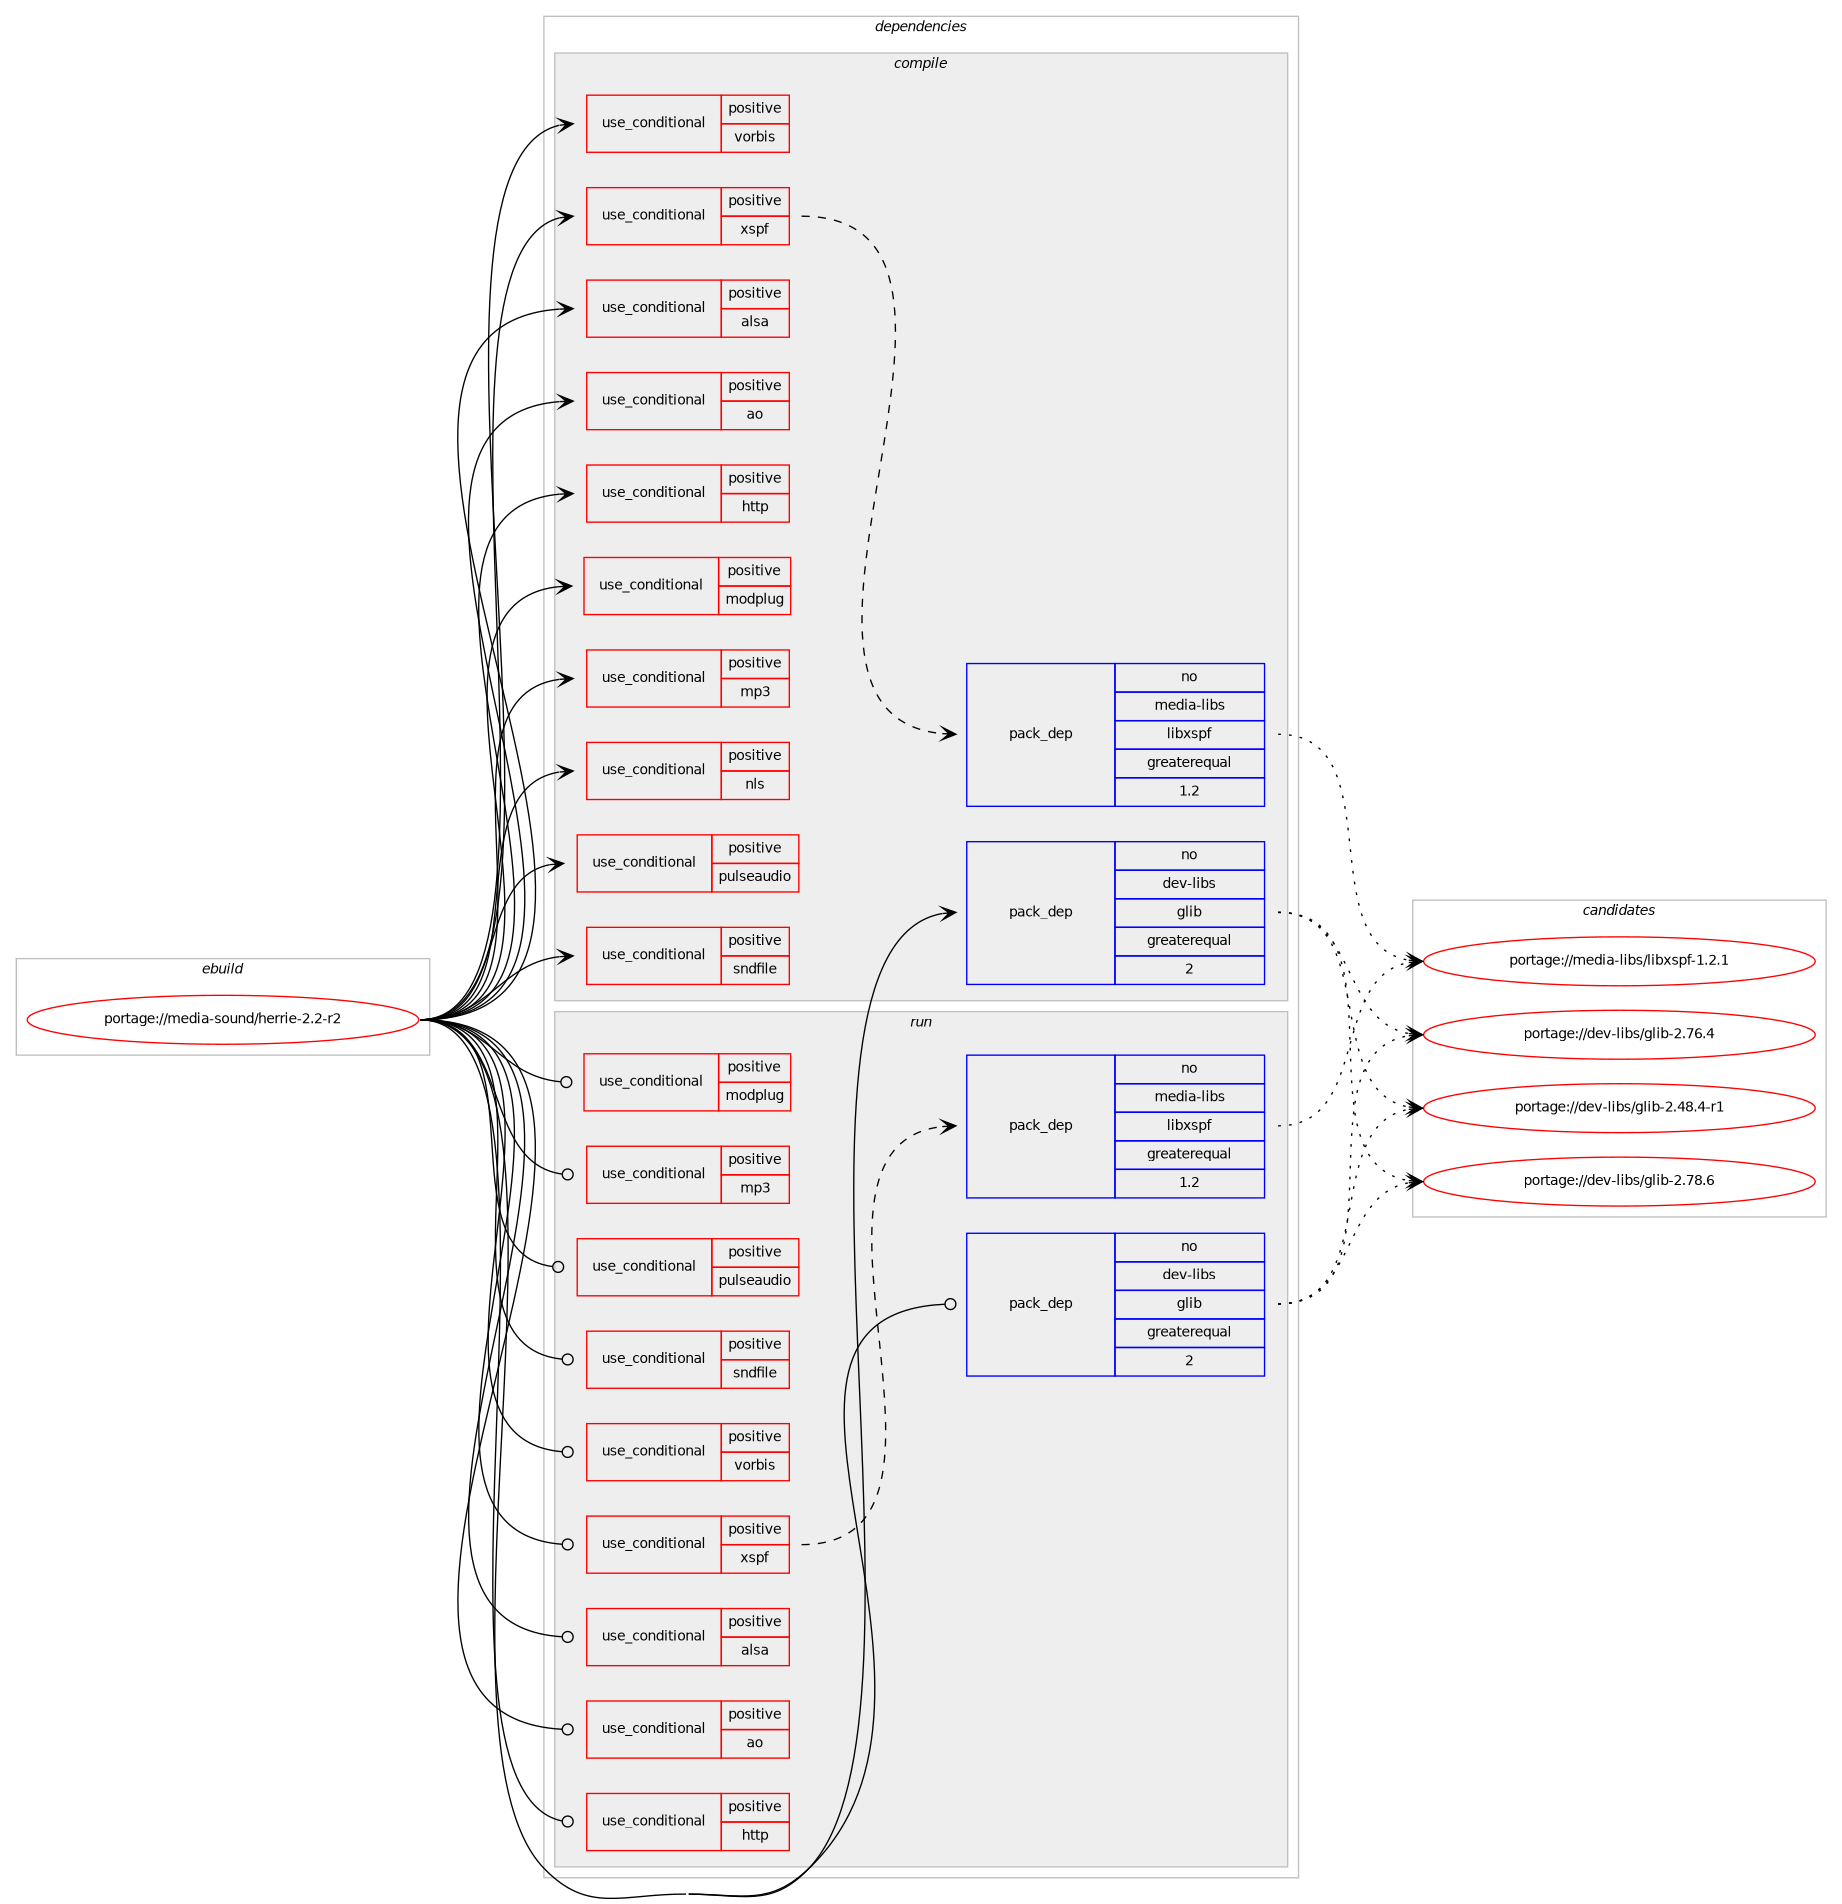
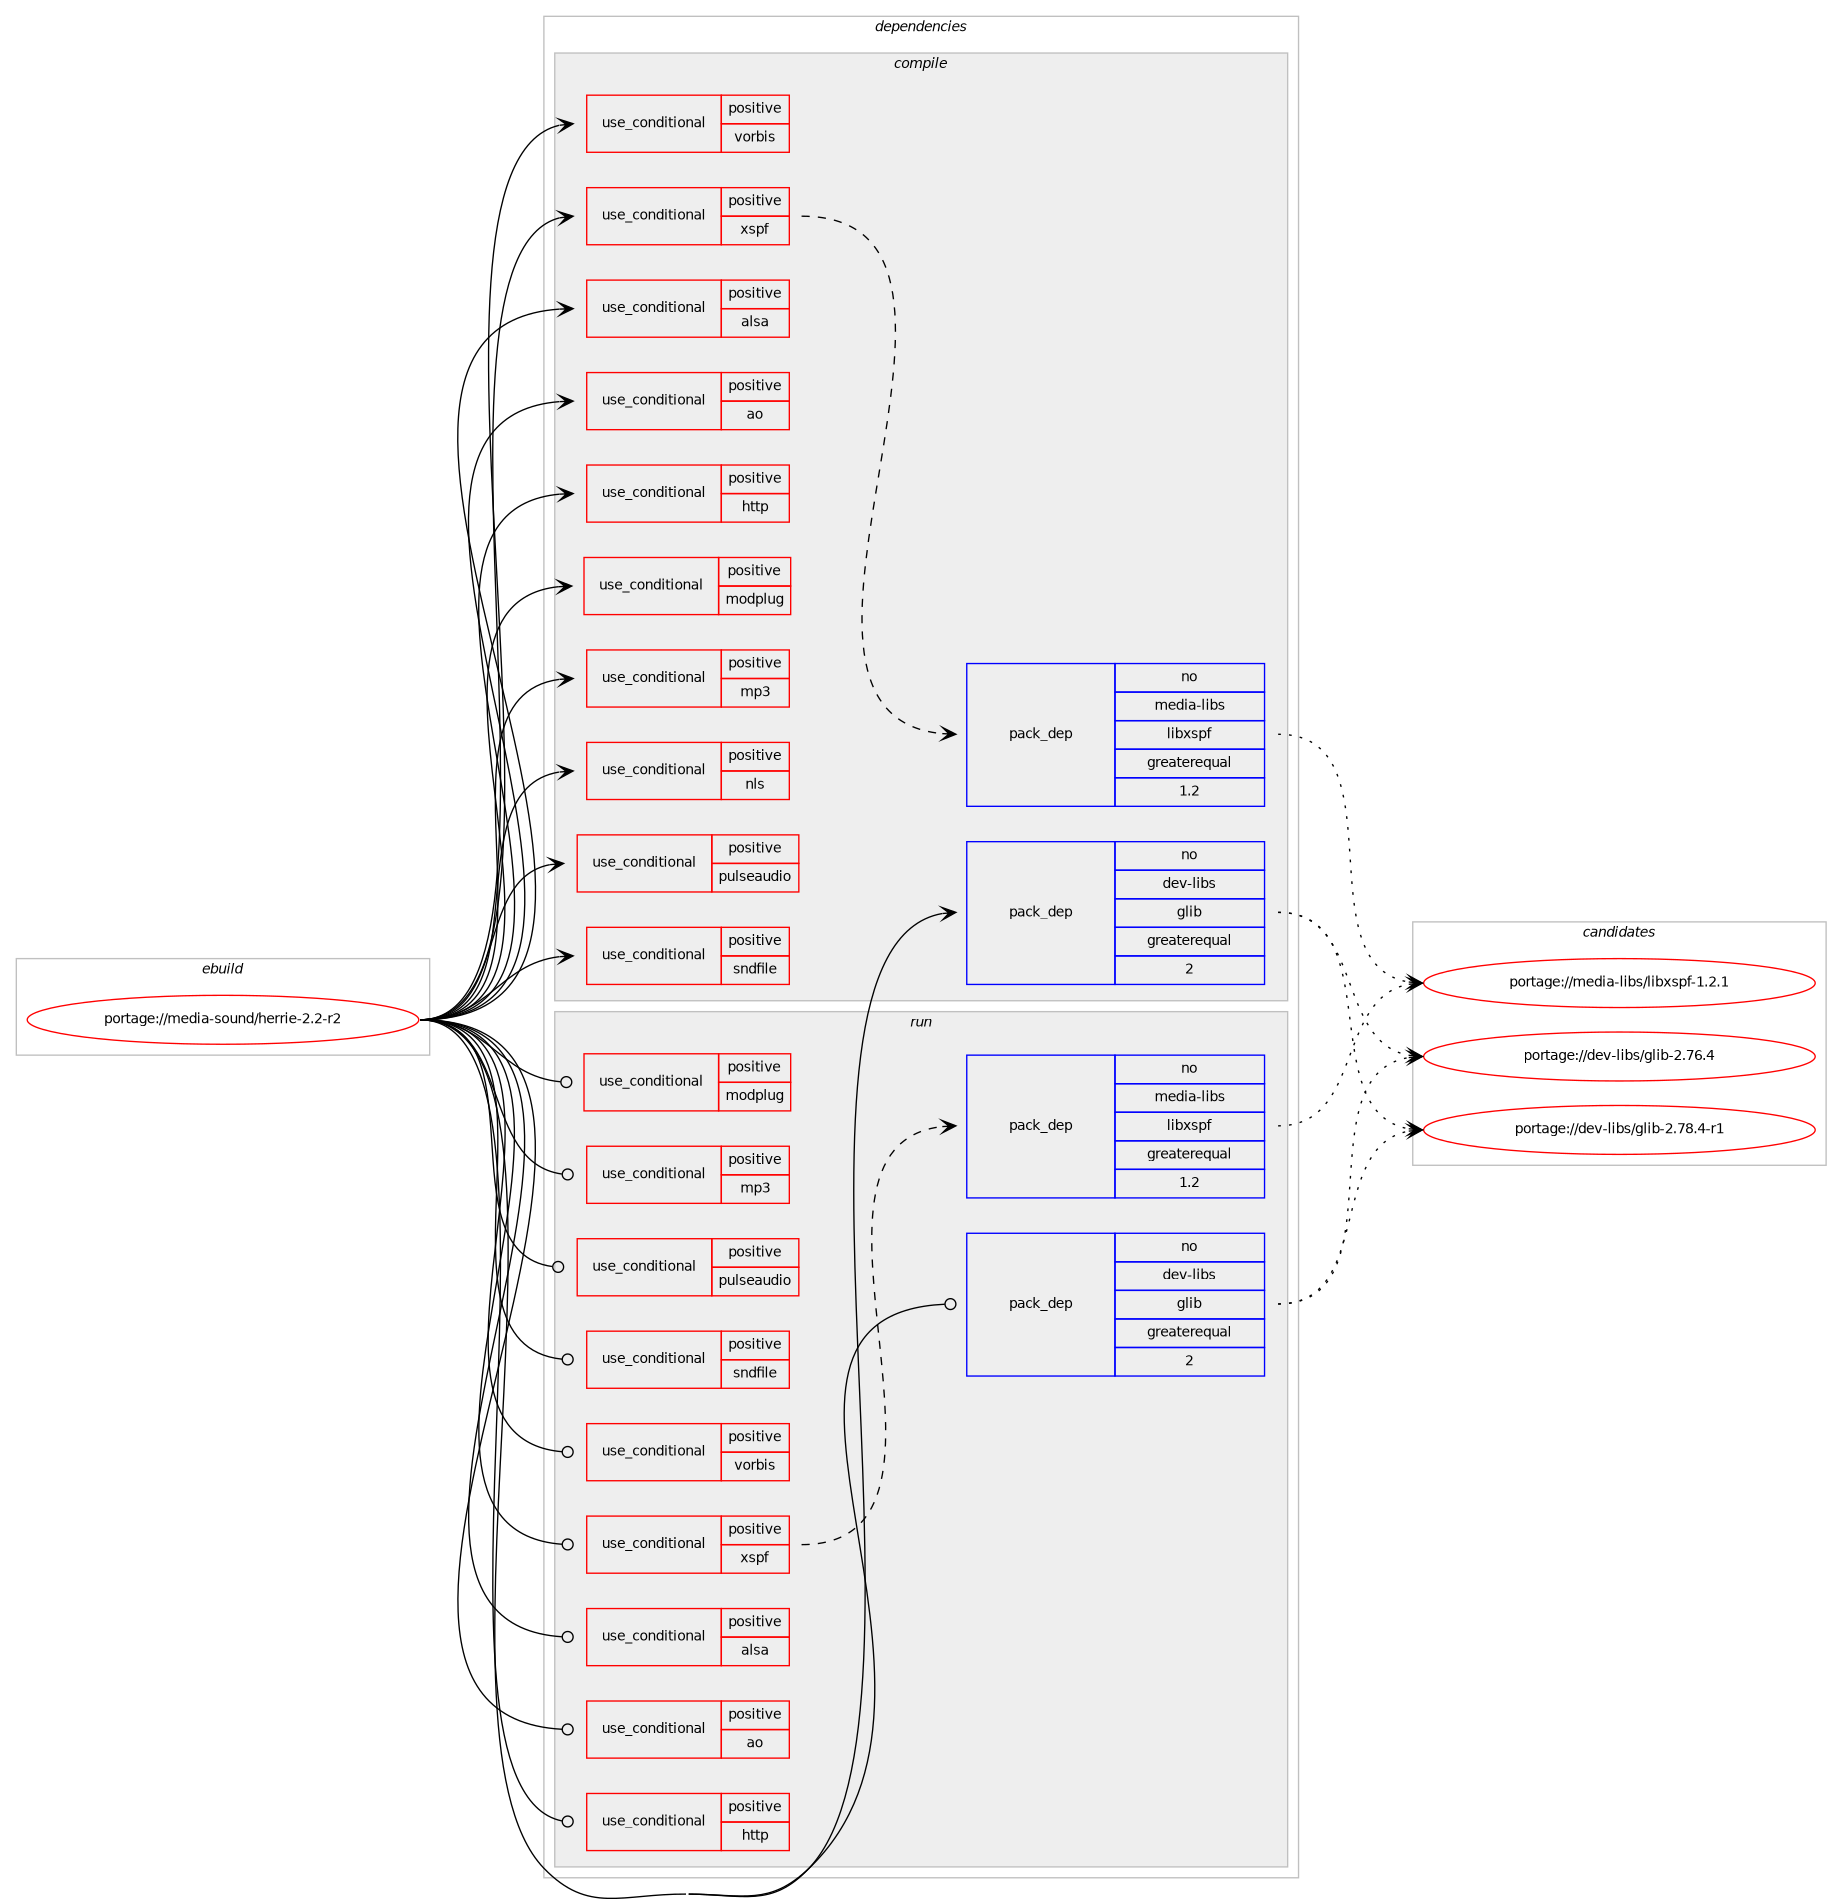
(1619, 1108) -> (1619, 1130)
(1619, 1182) -> none
